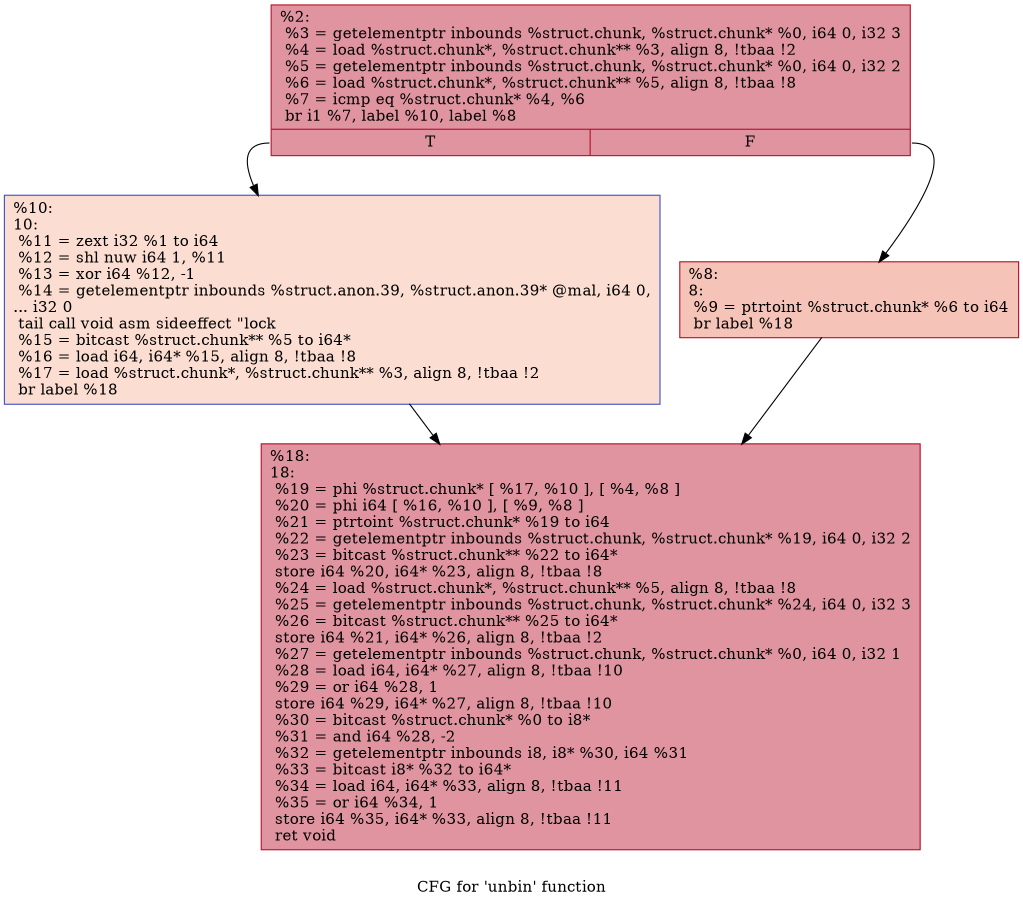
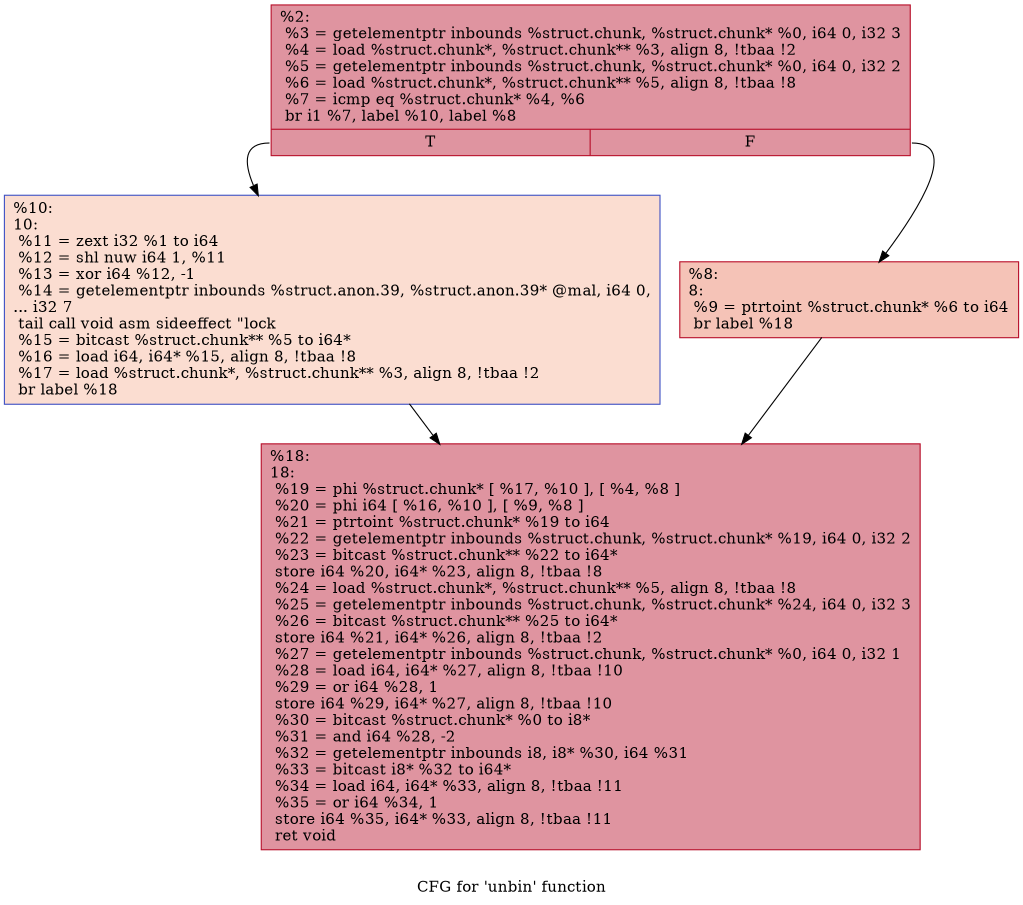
(43, 307) -> (43, 307)
